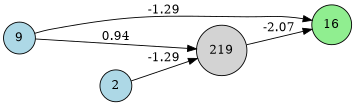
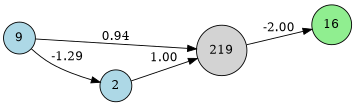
(168, 16) -> (59, 68)
(279, 28) -> (279, 28)
(164, 58) -> (164, 58)
